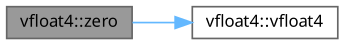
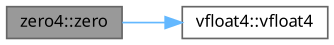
(69, 23) -> (64, 23)
